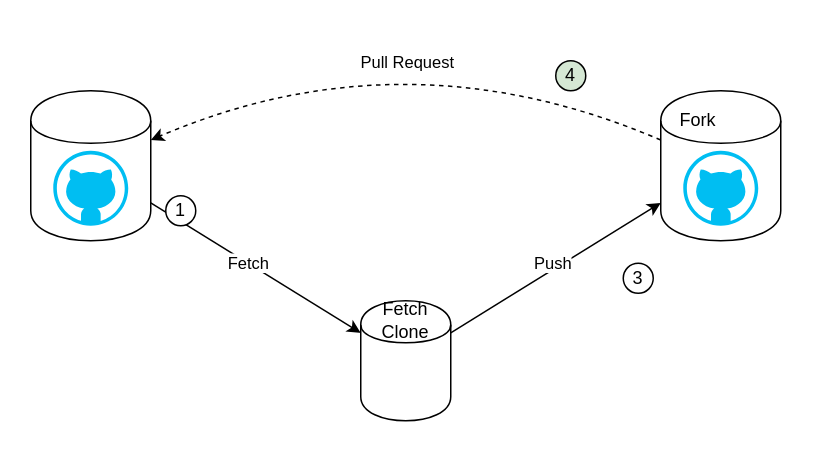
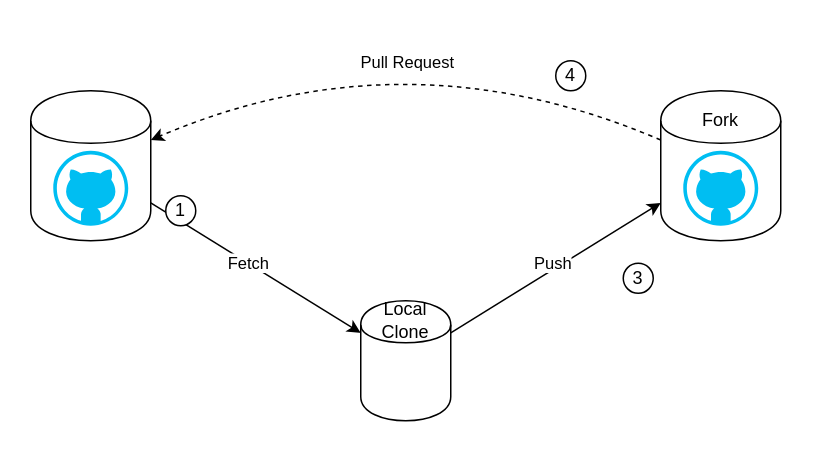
(571, 76) -> (571, 76)
(698, 121) -> (721, 121)
(406, 320) -> (406, 320)
